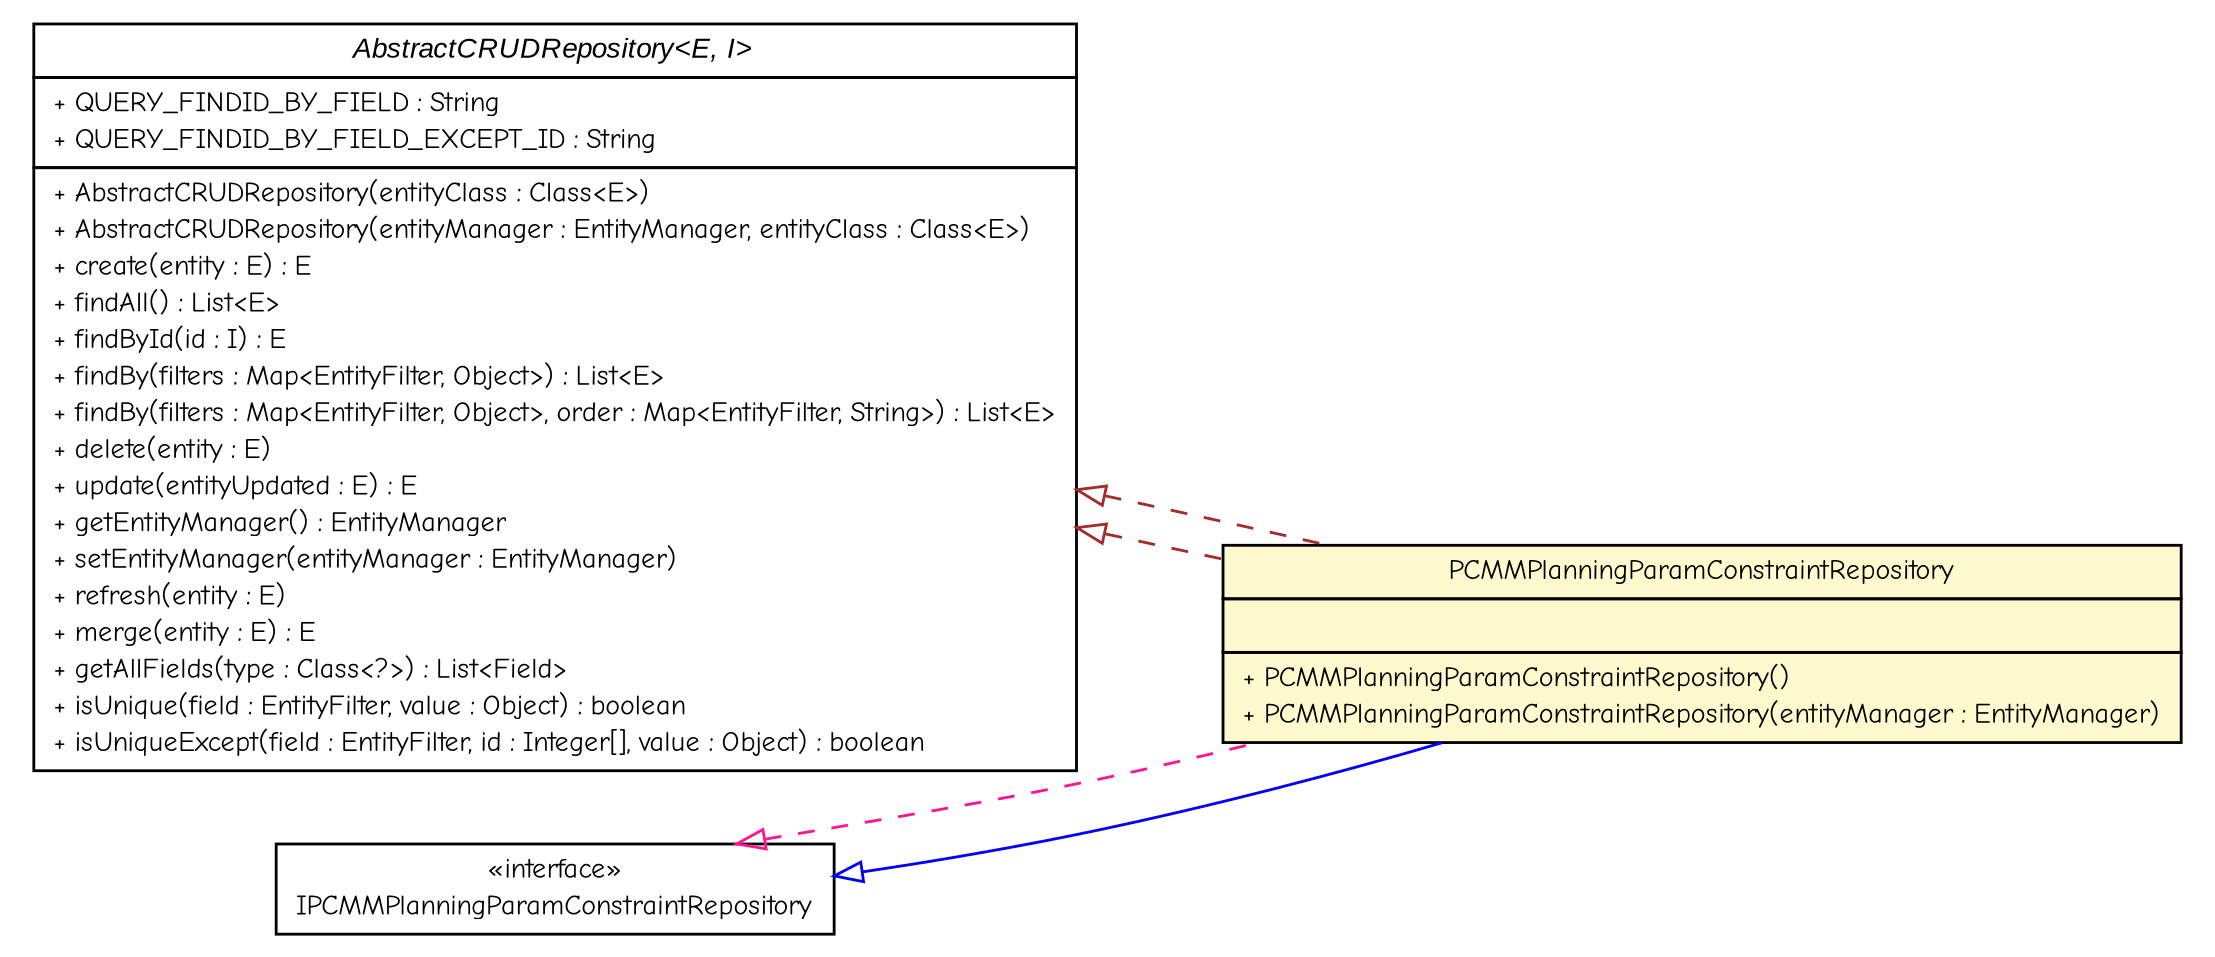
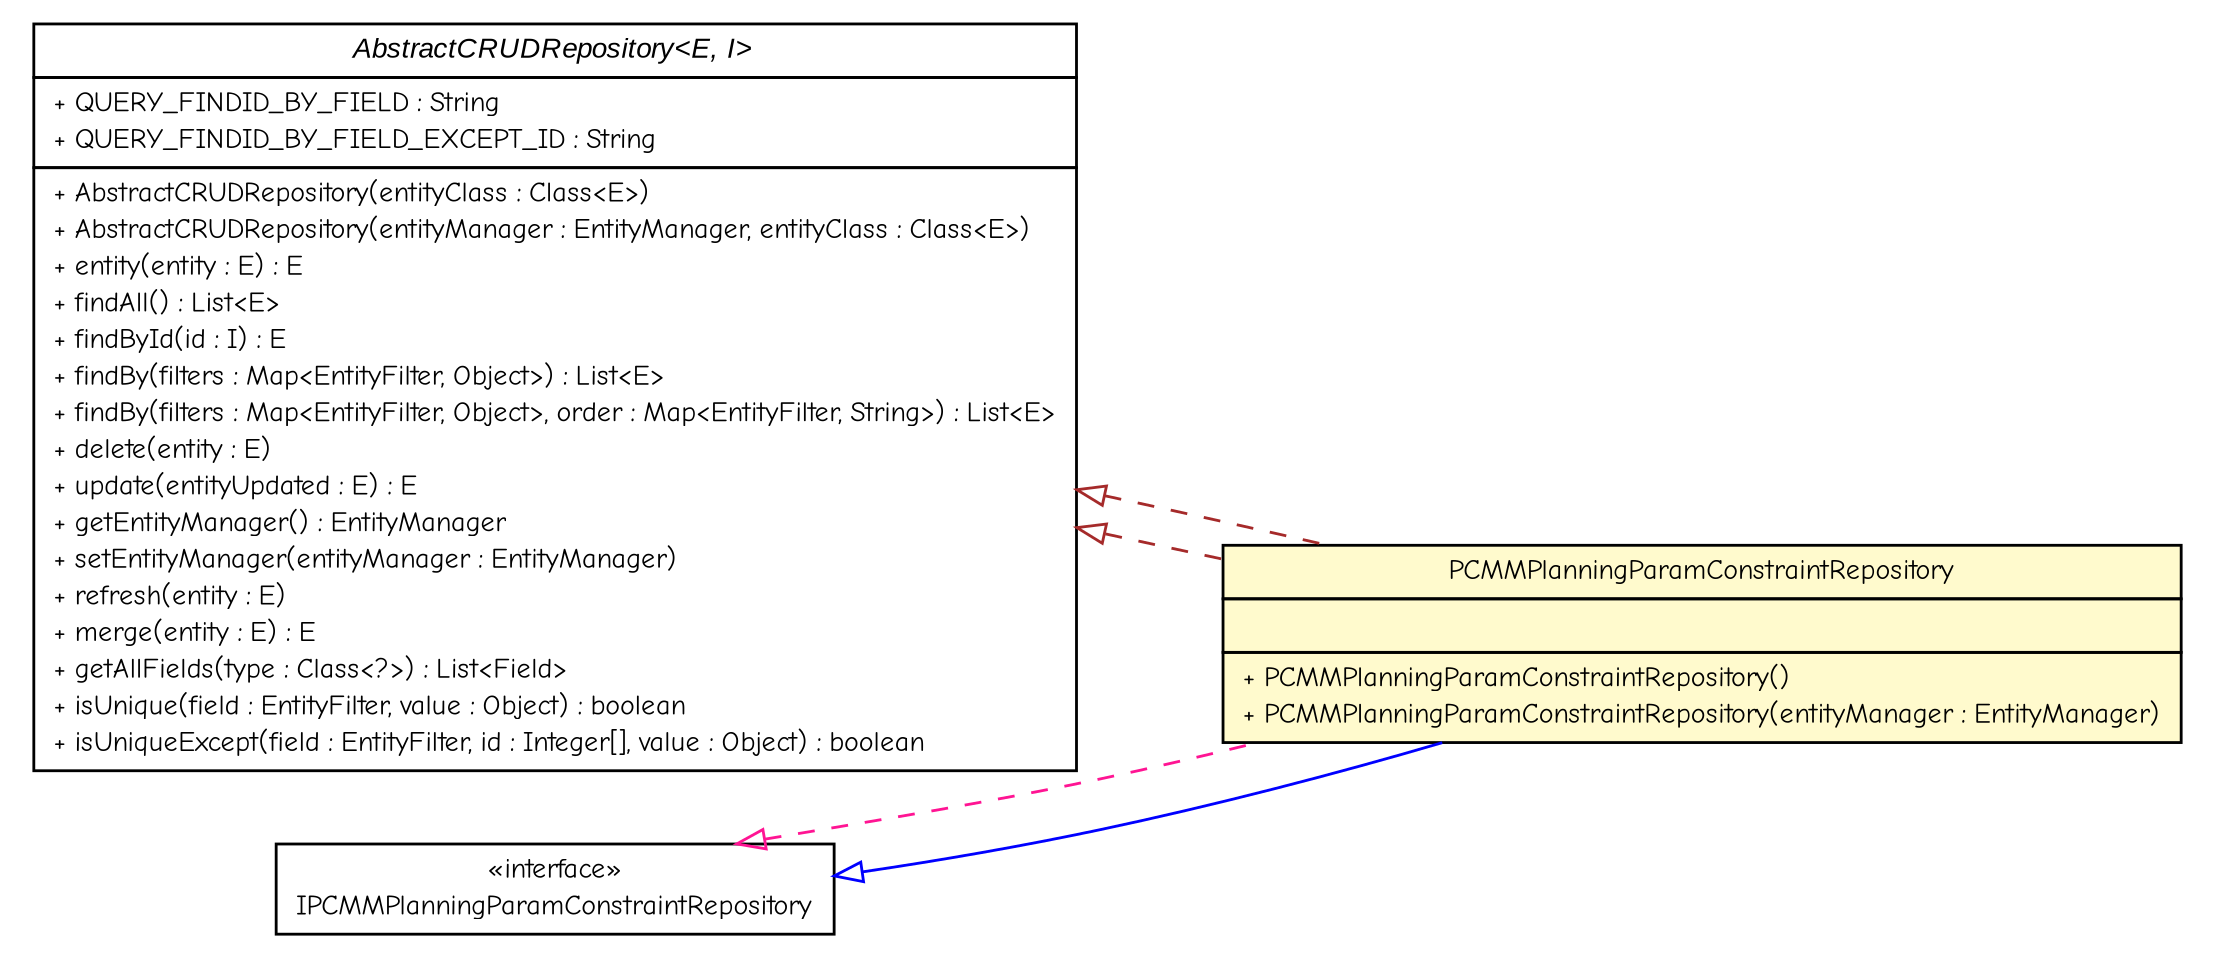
(183, 266) -> (179, 266)
